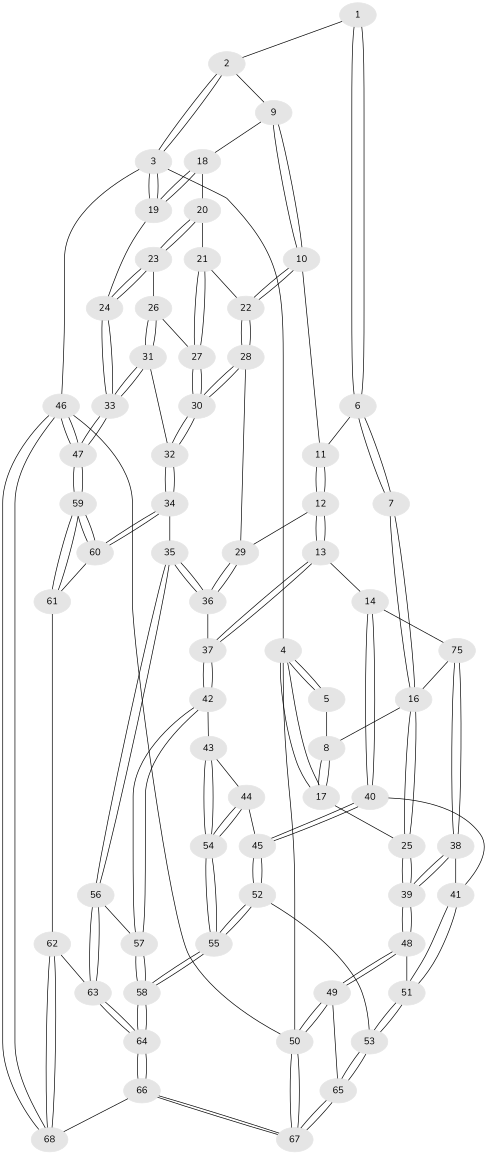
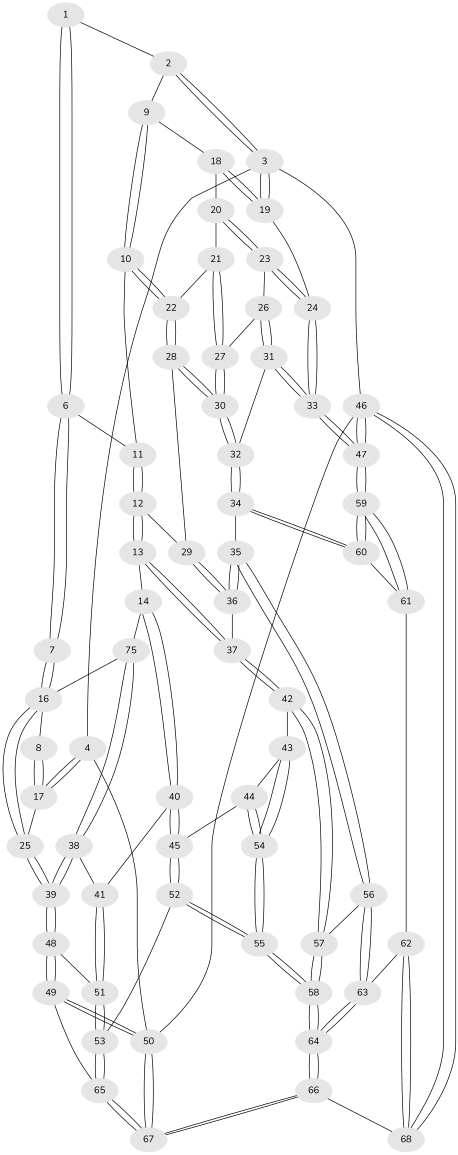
(327, 700) -> none
